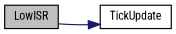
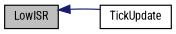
(73, 25) -> (85, 9)
